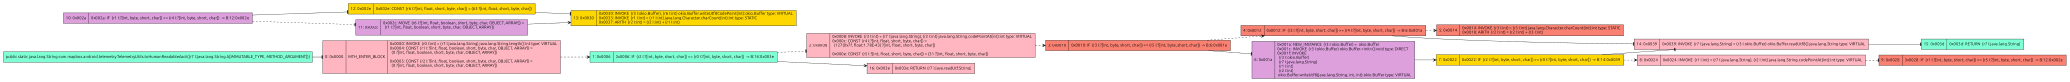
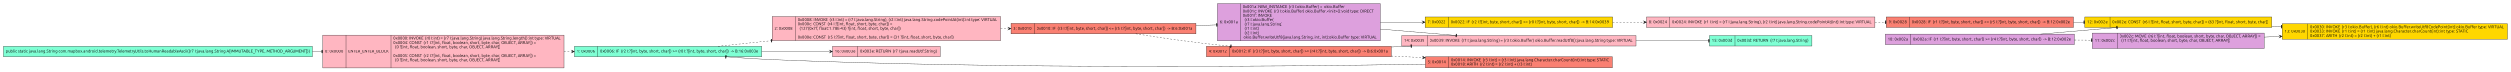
none -> (2078, 22)
(1234, 38) -> (1183, 41)
(1638, 52) -> (1418, 32)
(367, 57) -> (369, 51)
none -> (1076, 66)
